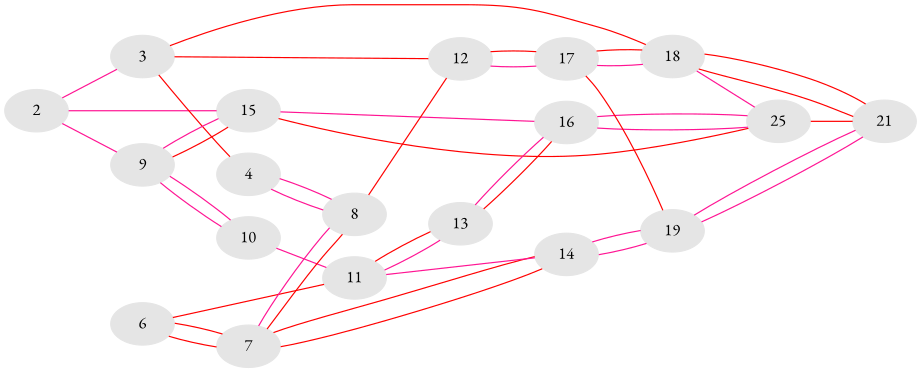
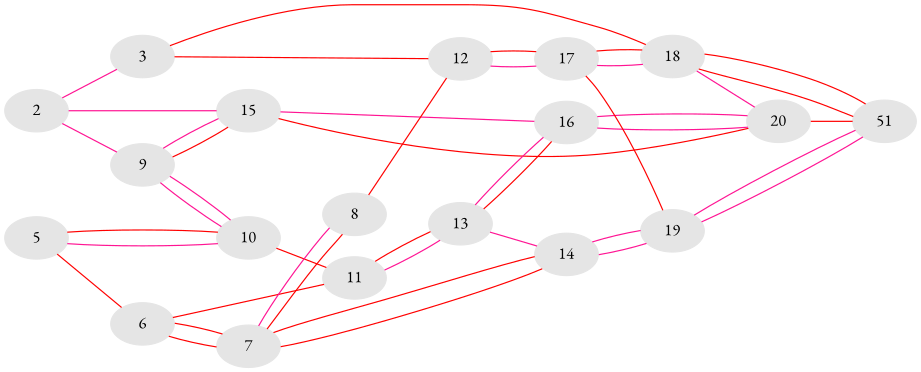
(779, 121) -> (779, 121)
(885, 121) -> (885, 121)
(249, 174) -> none
none -> (37, 238)
(296, 256) -> (296, 256)
(460, 266) -> (514, 239)
